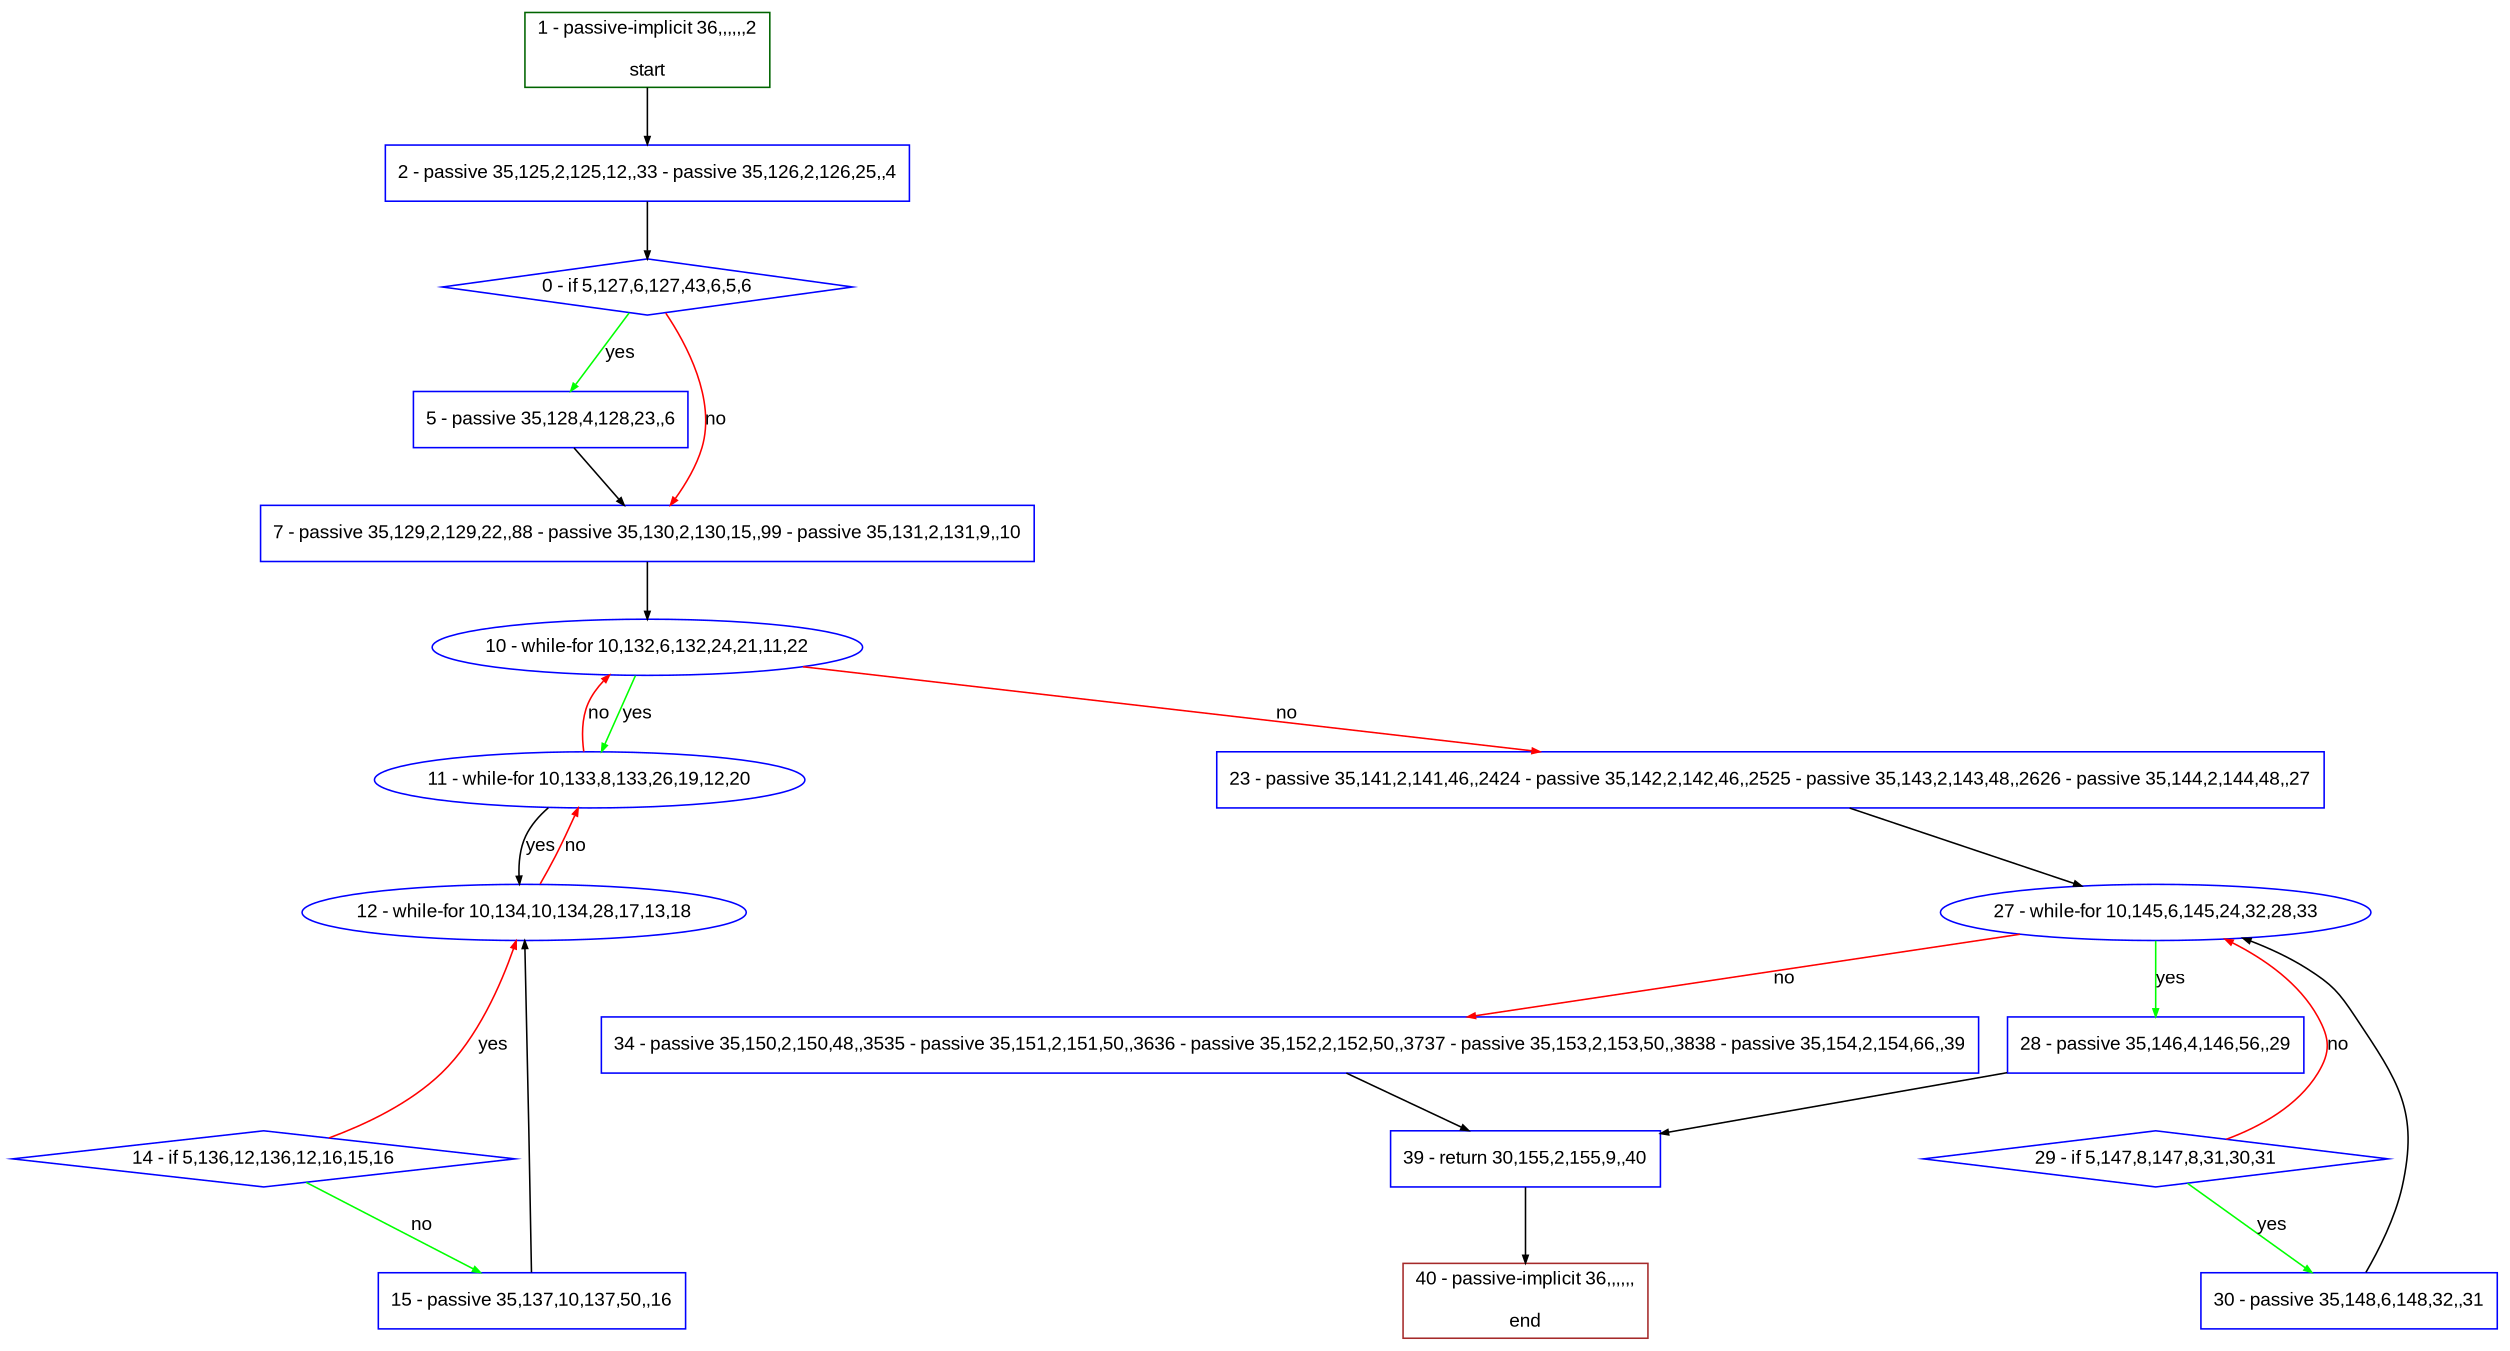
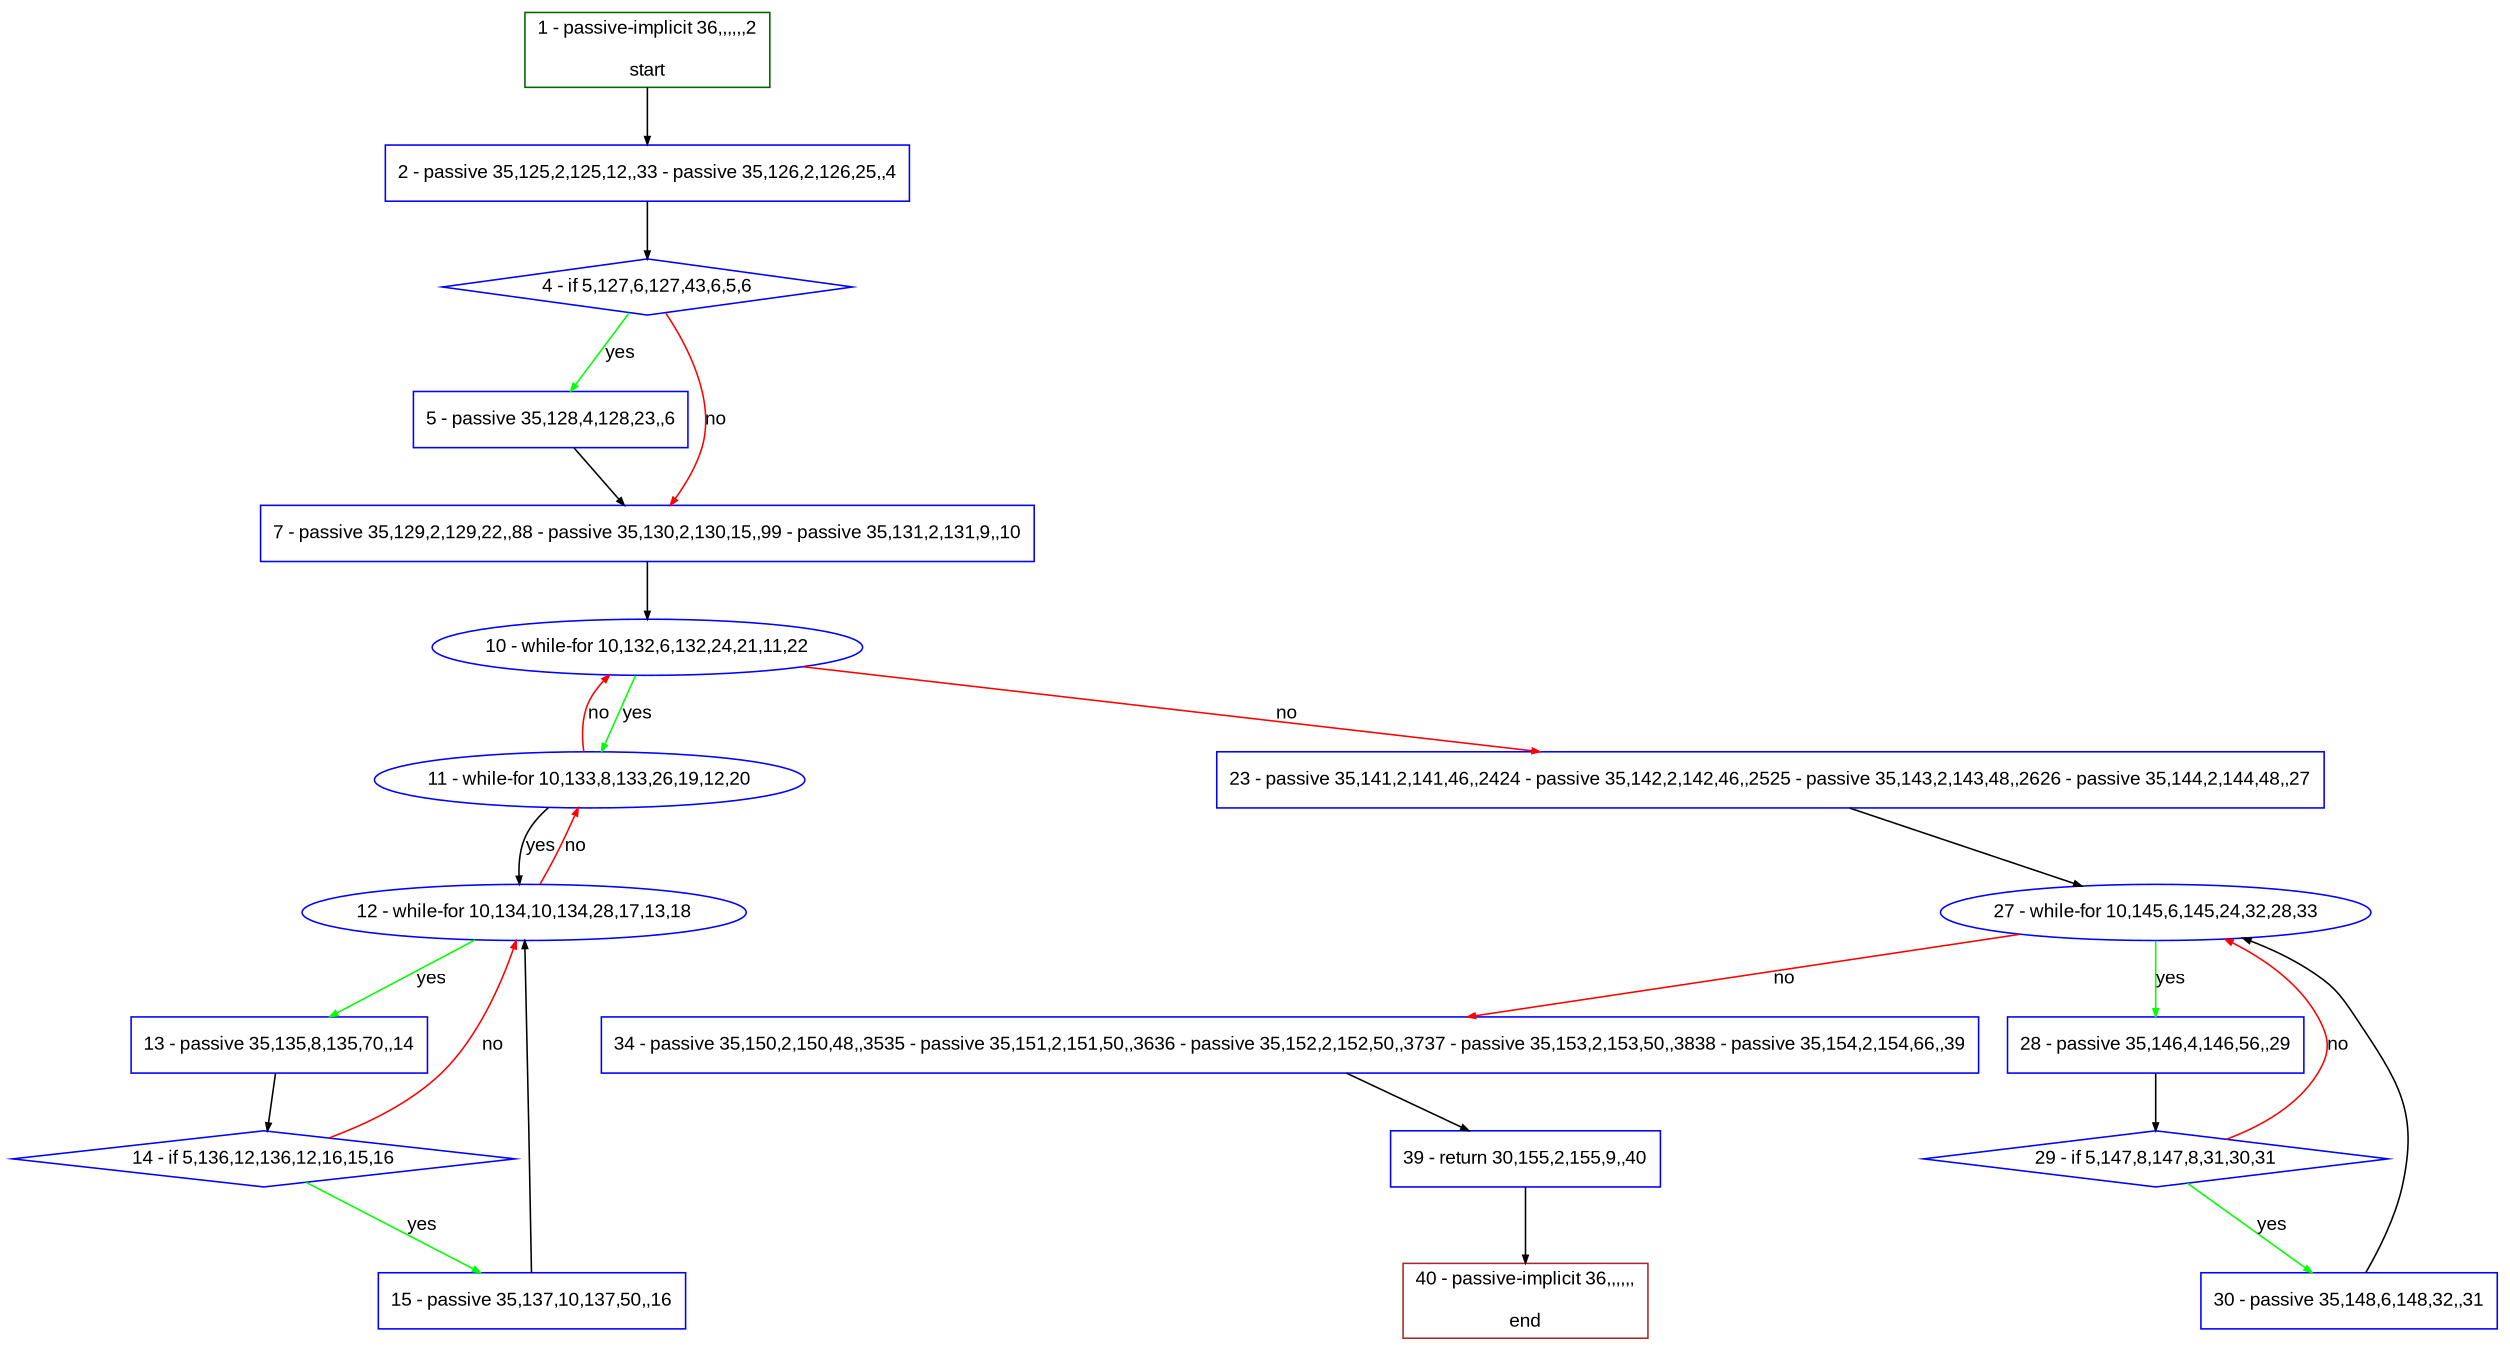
(647, 287) -> (647, 287)
none -> (279, 1045)
(493, 1045) -> (493, 1045)
(1838, 1102) -> (2156, 1098)
(422, 1225) -> (422, 1225)
